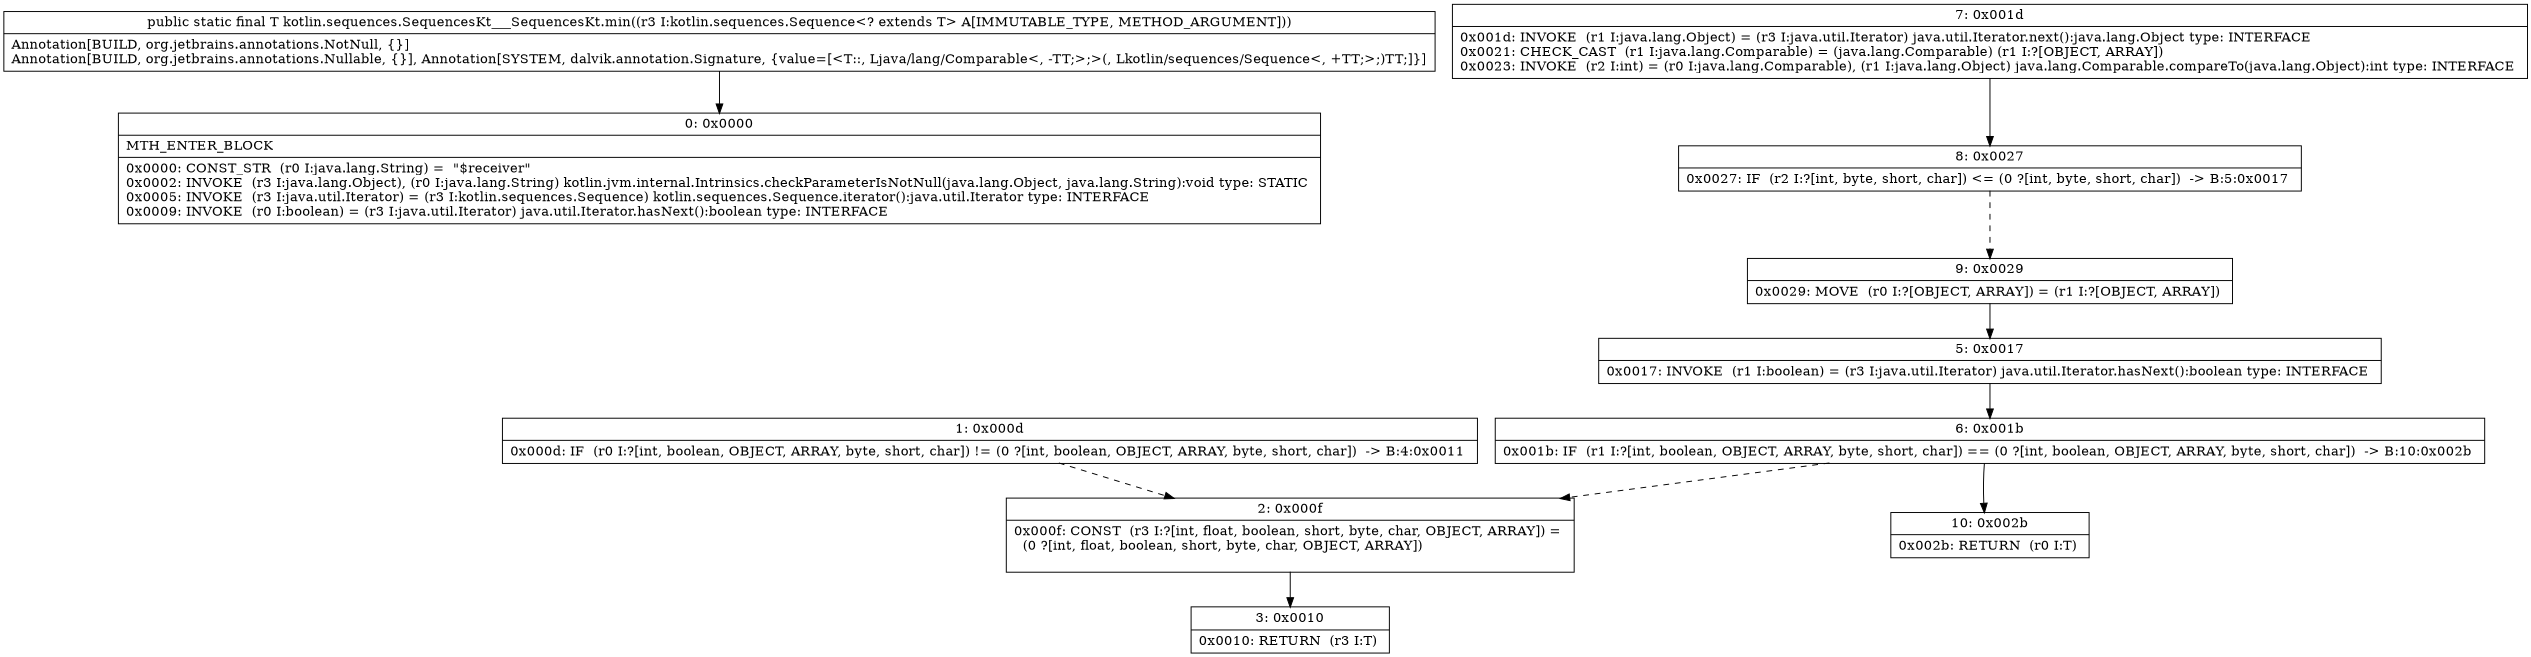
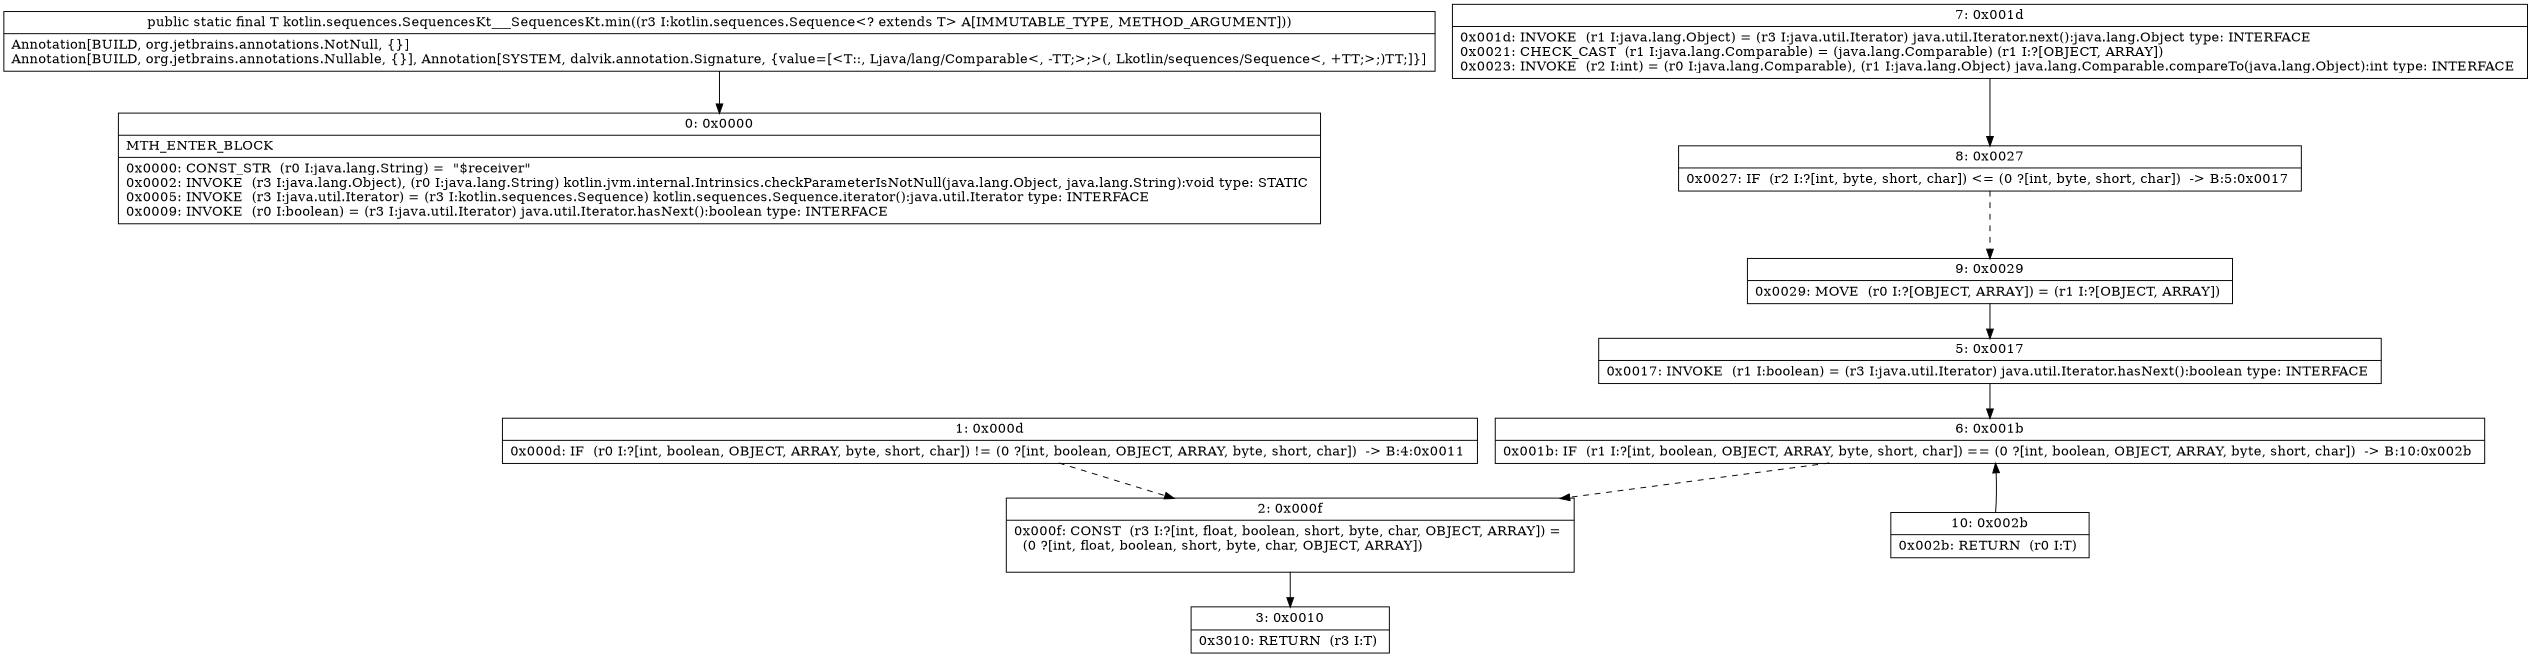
(1984, 483) -> (1996, 493)
(1290, 641) -> (1290, 641)
